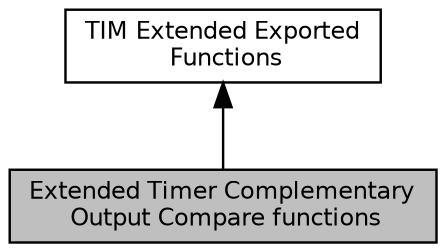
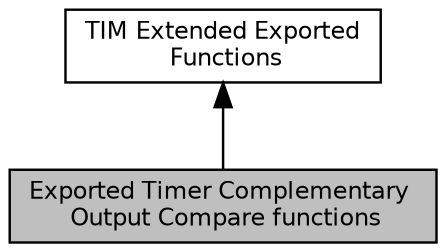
(223, 206) -> (223, 206)
